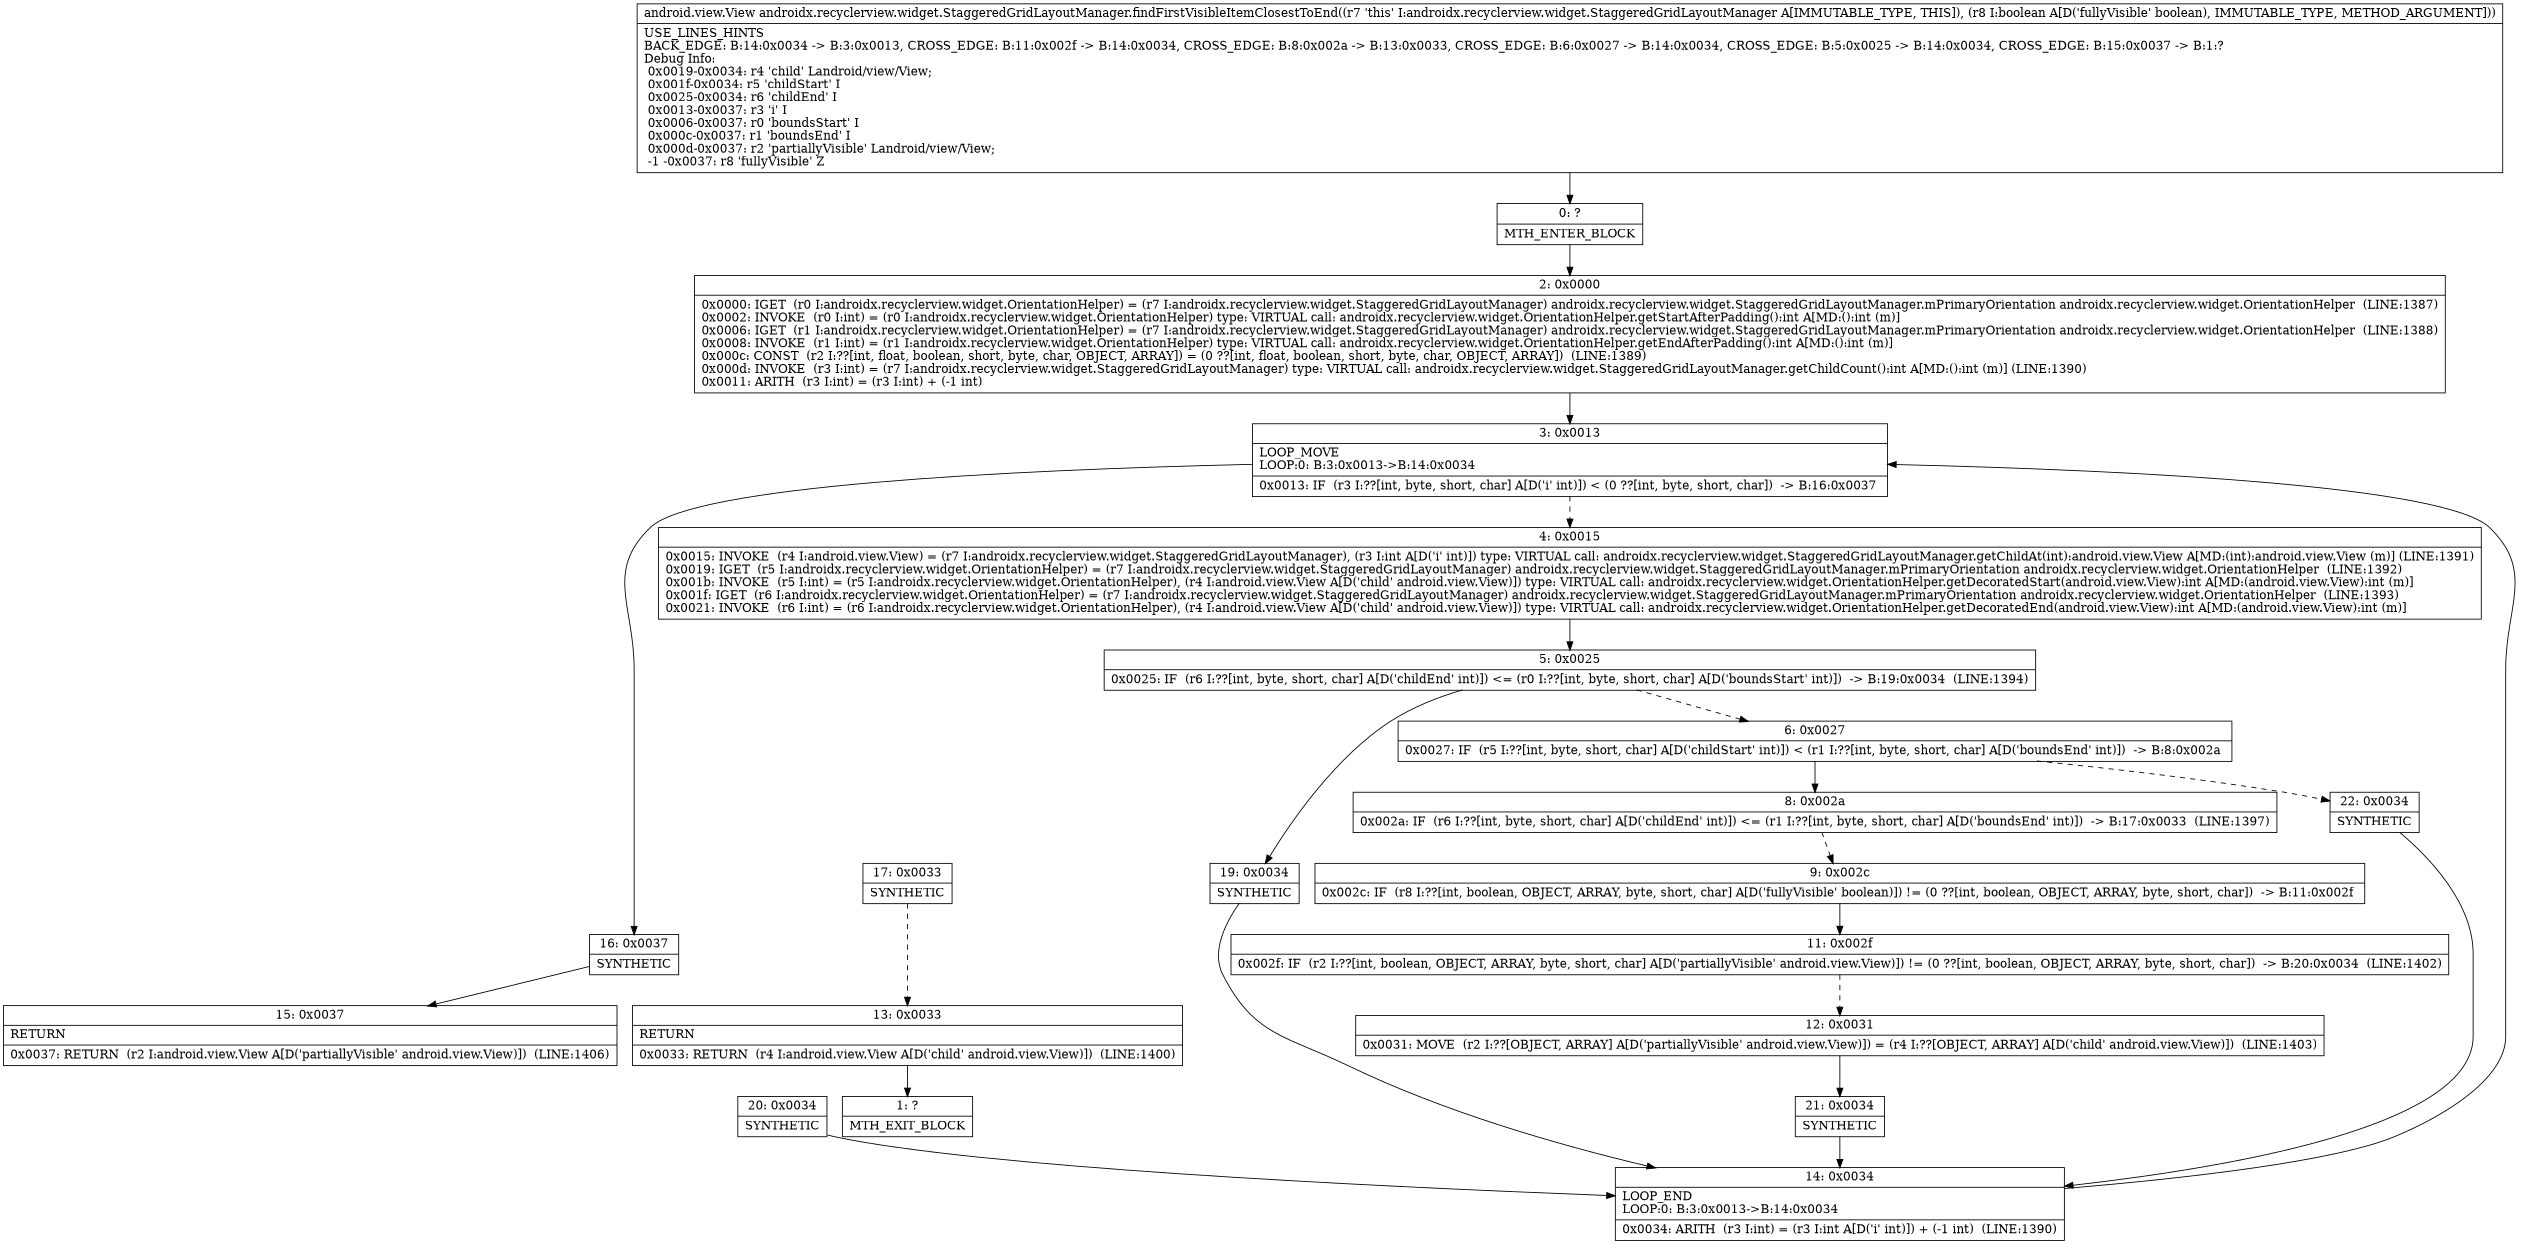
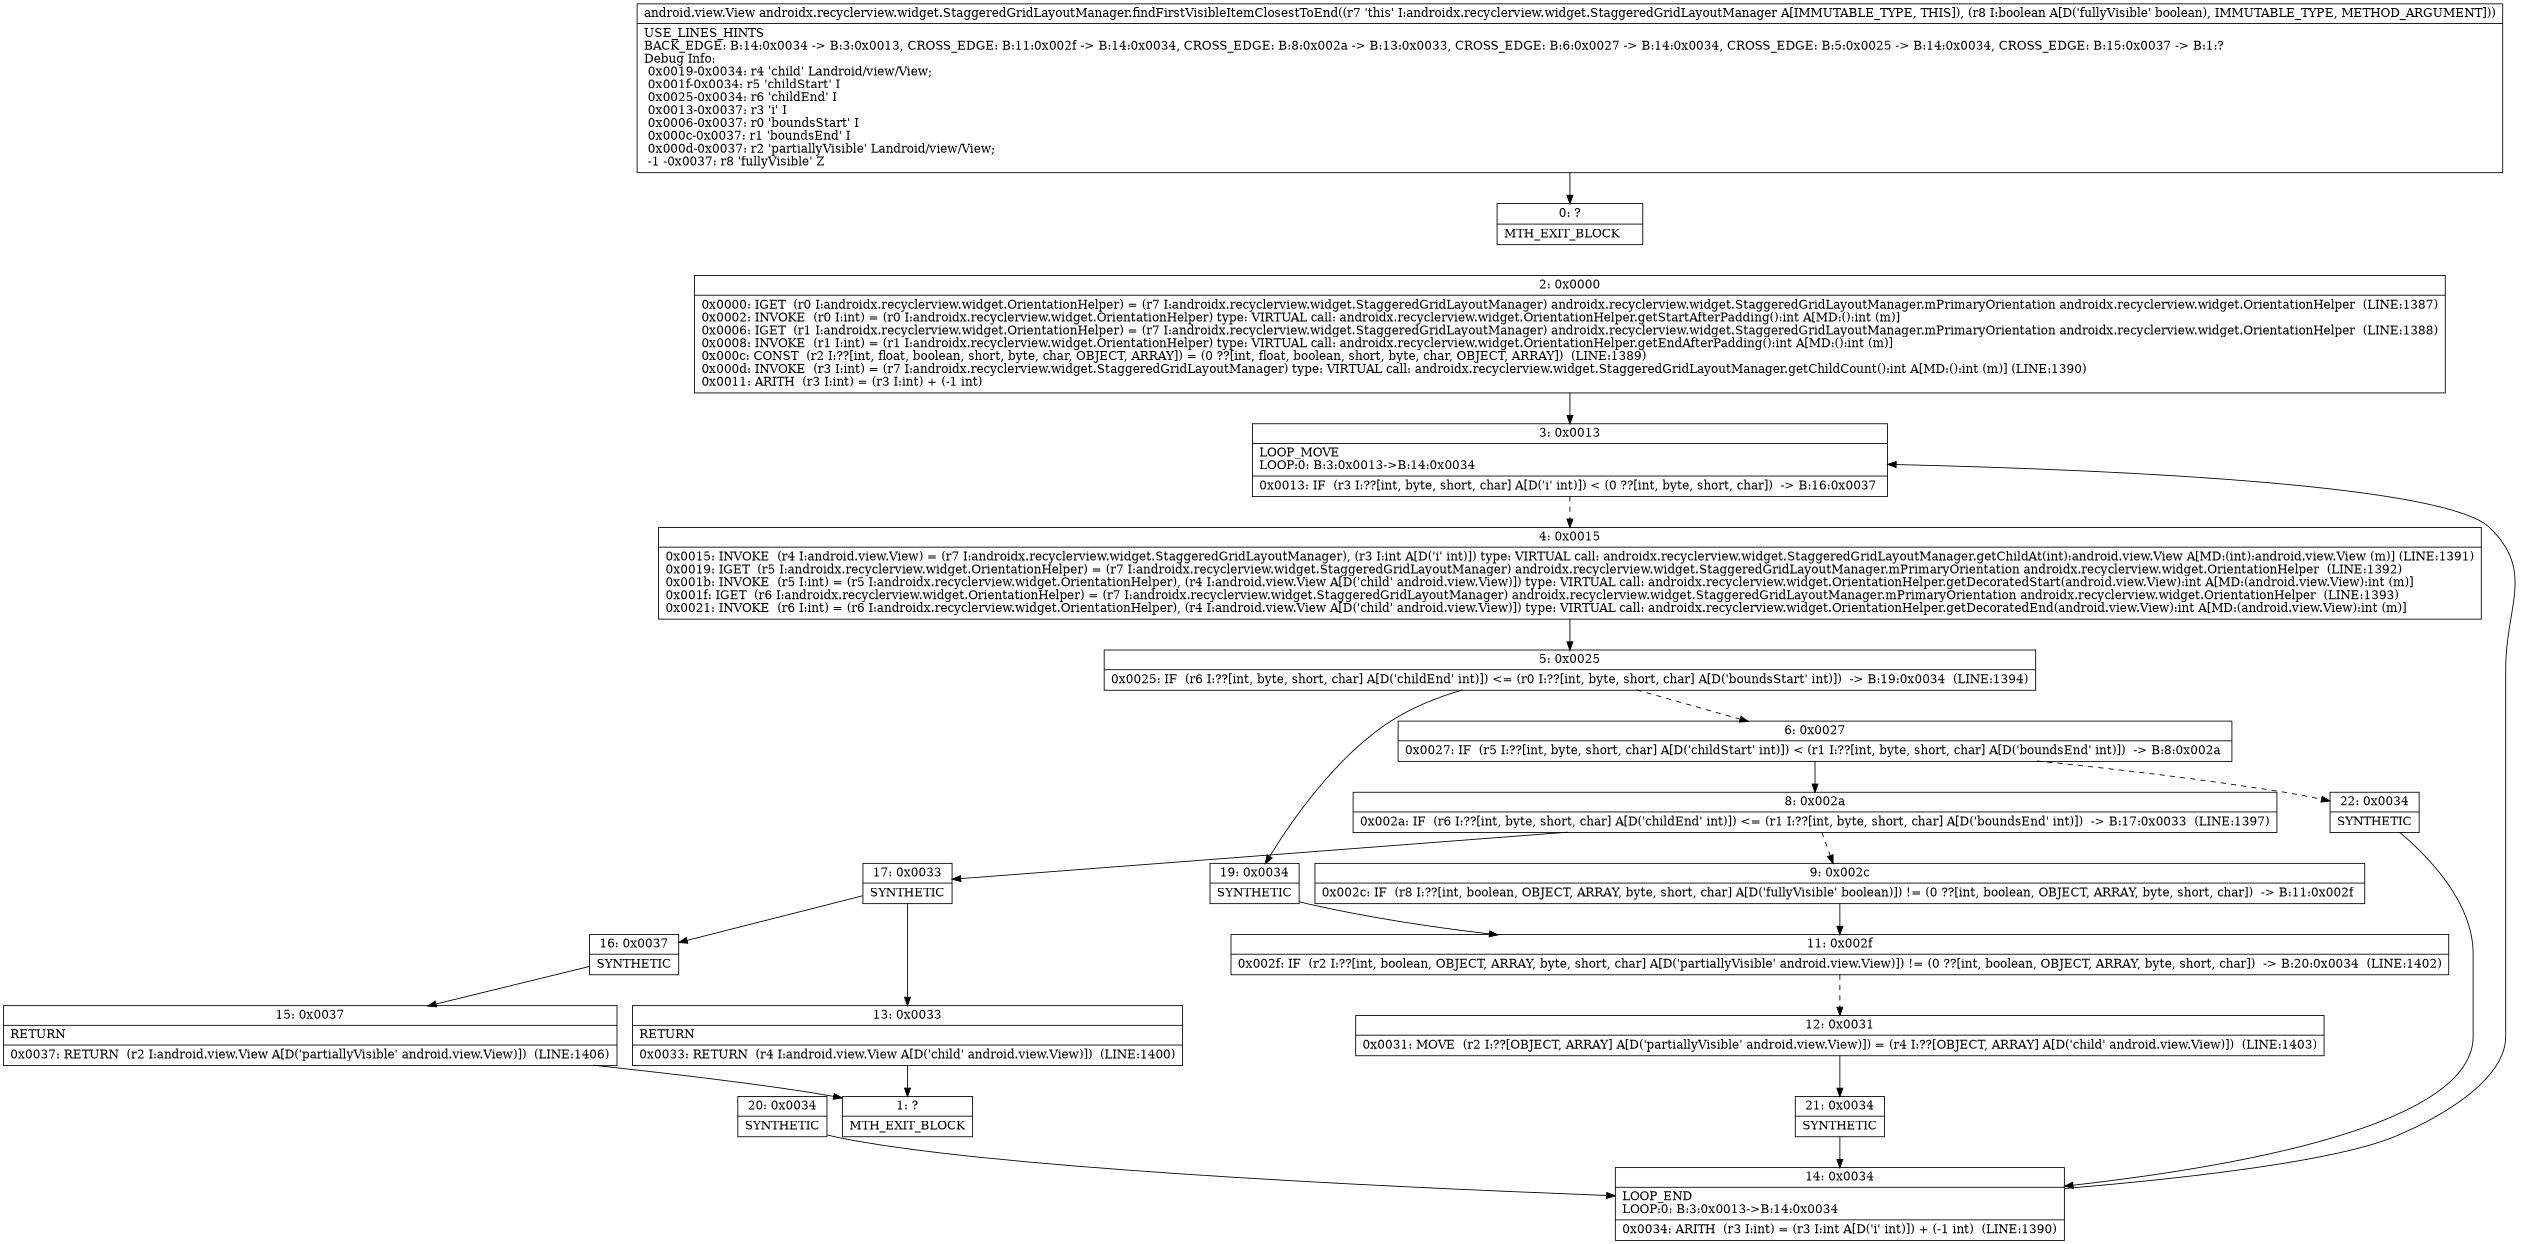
(1570, 234) -> (1562, 234)
(1570, 256) -> none
(746, 498) -> (775, 918)
none -> (1265, 855)
(908, 950) -> (908, 950)
none -> (714, 1079)
(1384, 1082) -> (1394, 921)
